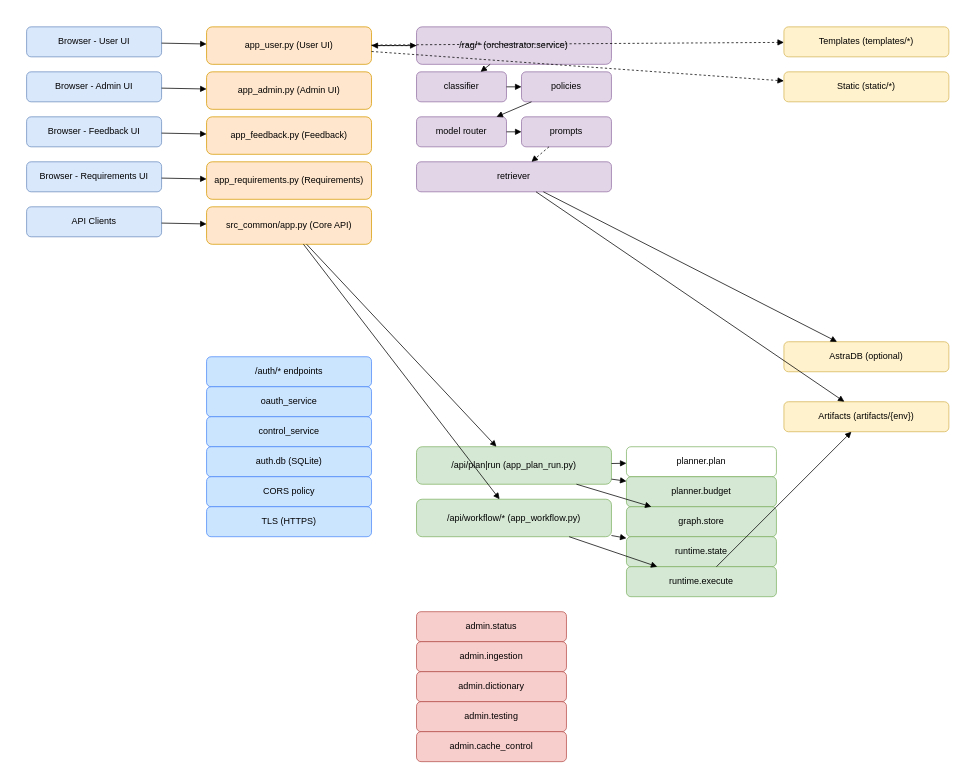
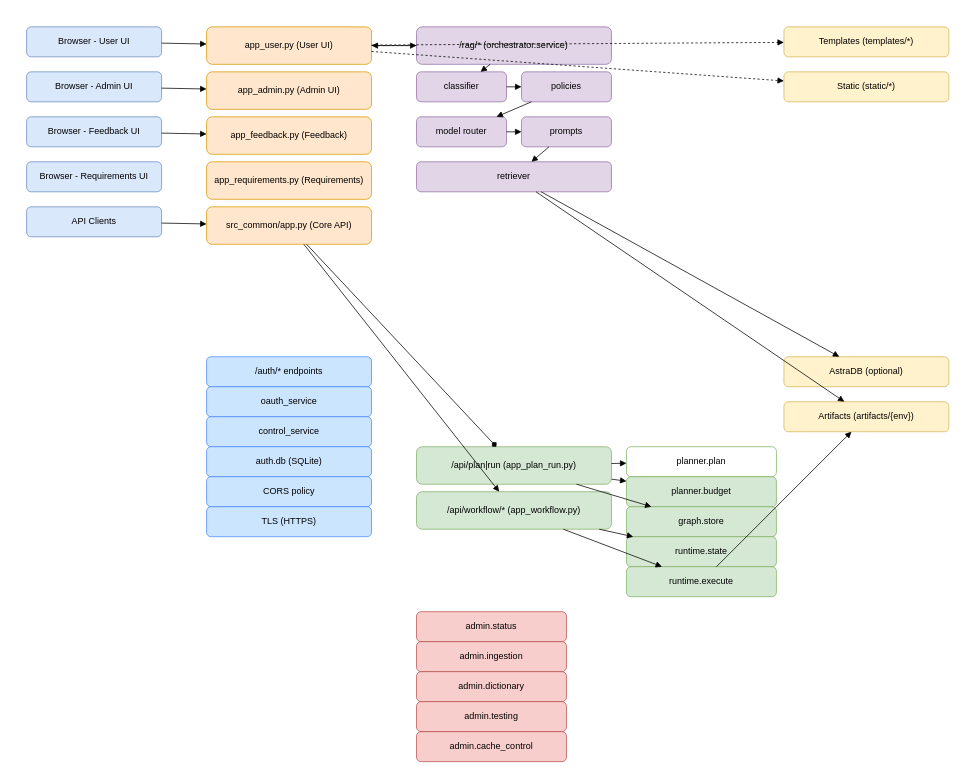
(543, 152) -> (543, 152)
(181, 178) -> none
(867, 357) -> (867, 372)
(492, 441) -> (491, 441)
(514, 518) -> (514, 510)
